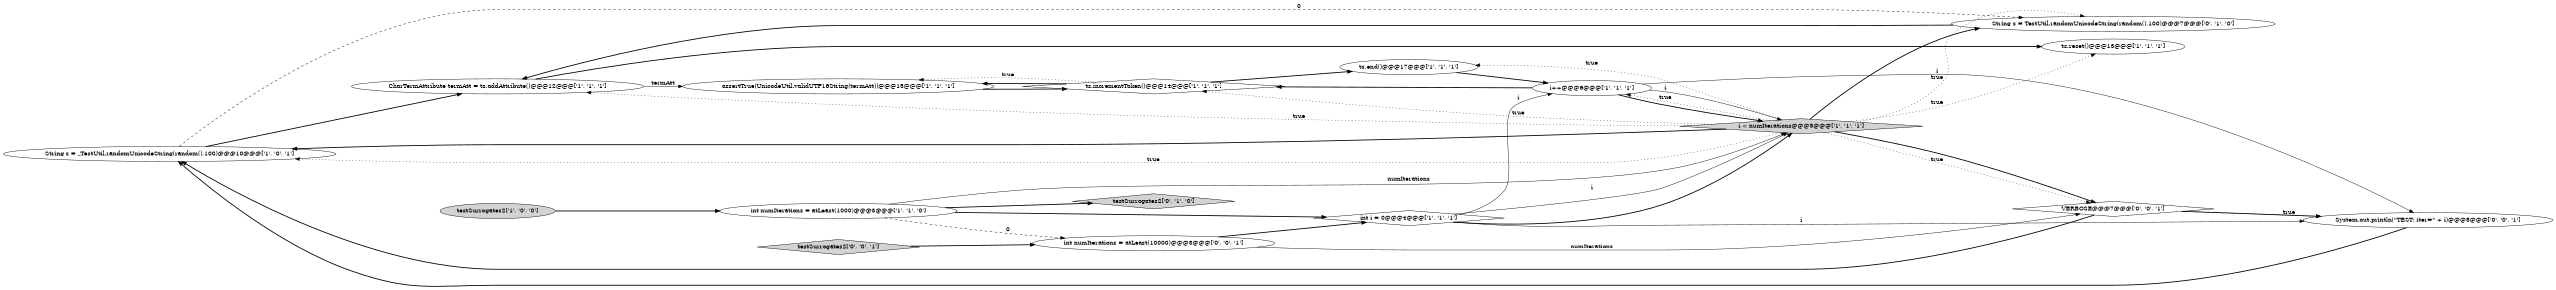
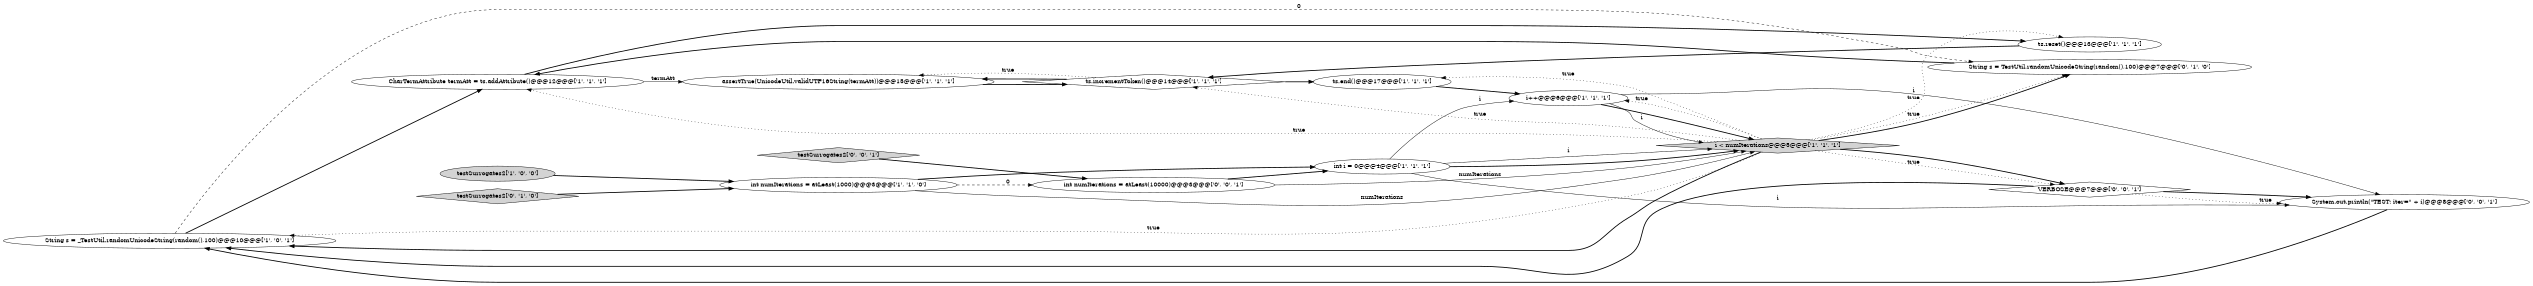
(1407, 87) -> (1616, 57)
(1017, 206) -> (643, 191)
(1409, 218) -> (1382, 167)
(1667, 250) -> (1509, 177)
